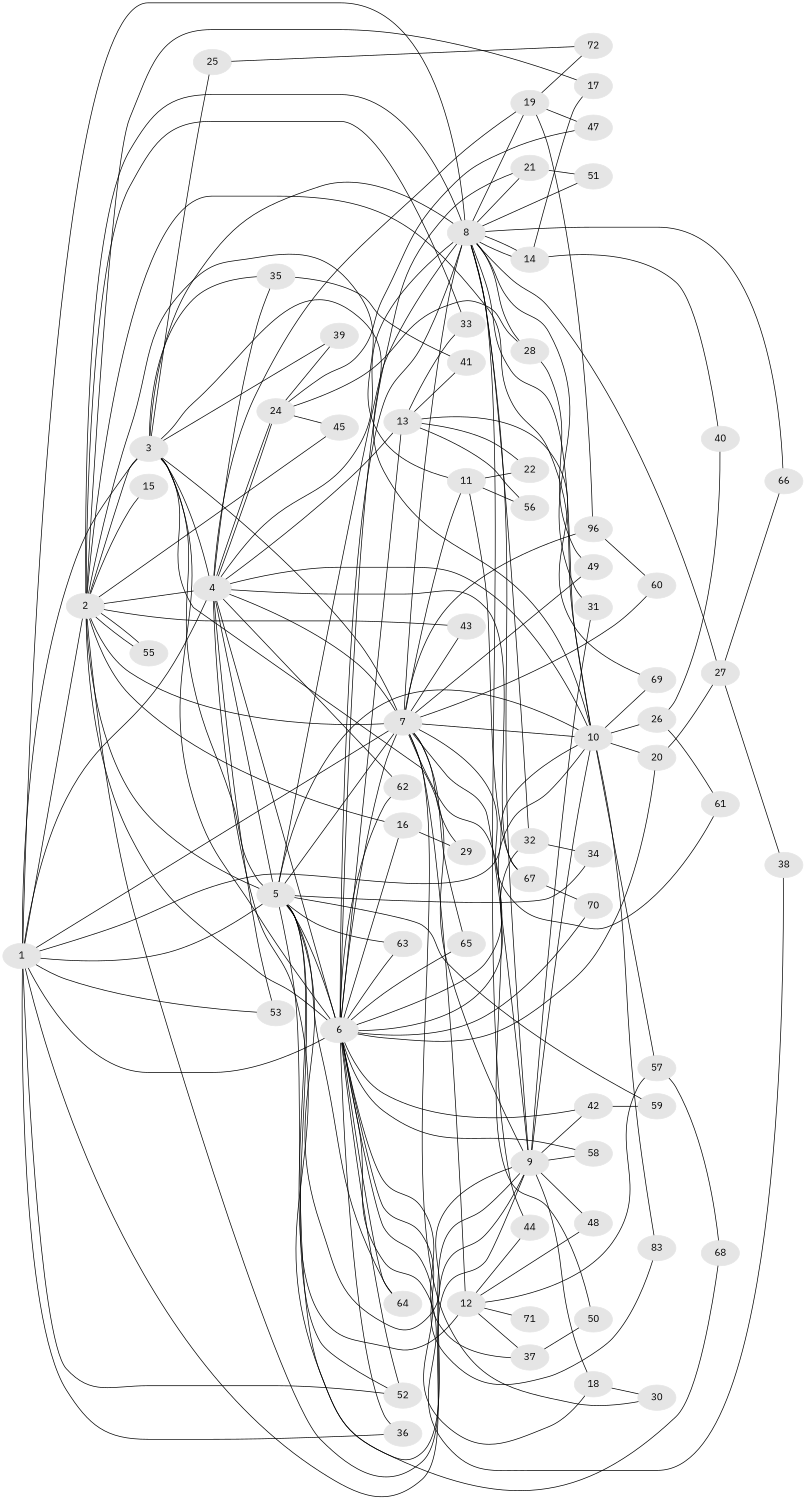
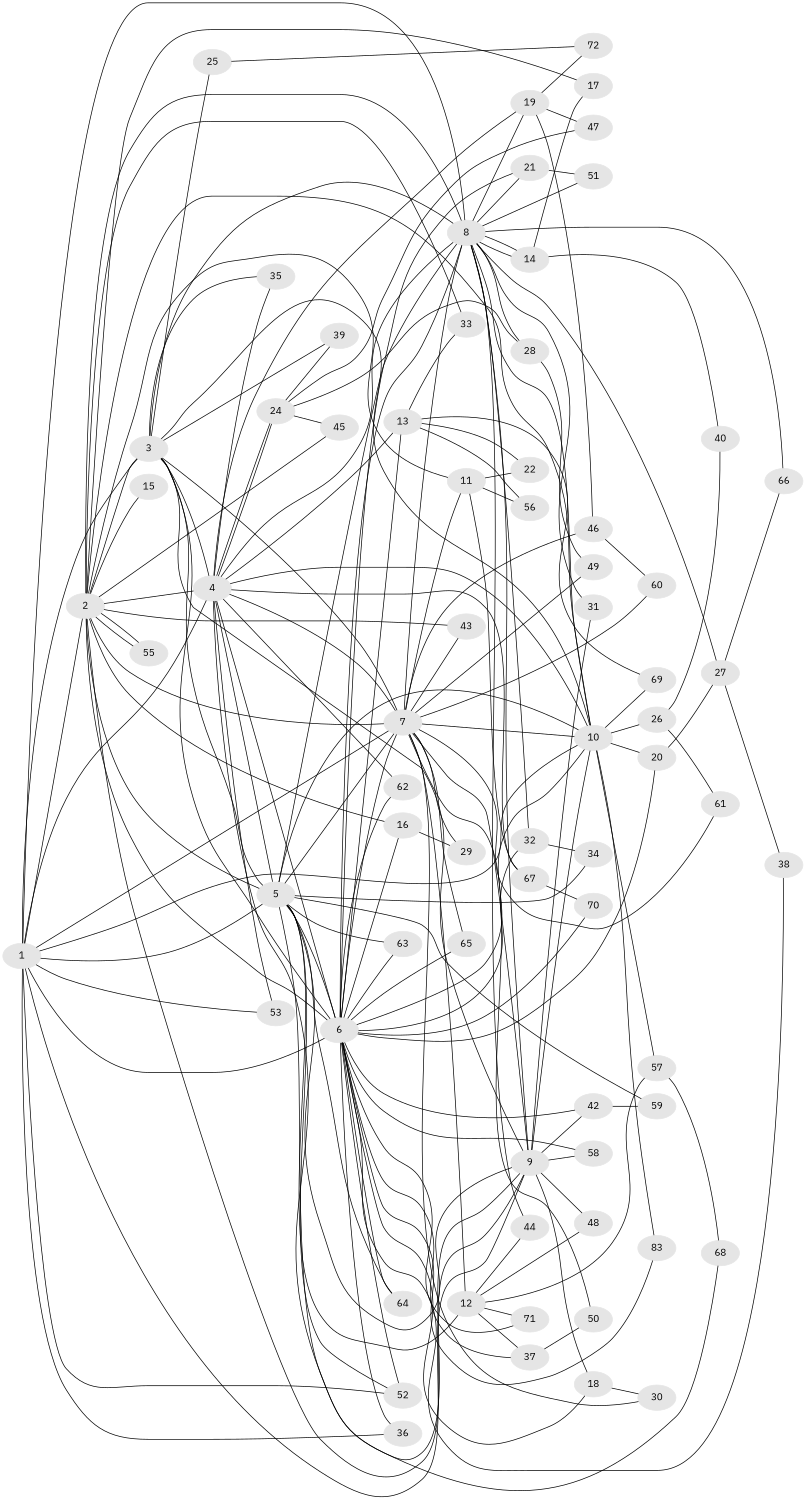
(466, 363) -> none
(593, 529) -> (593, 529)
none -> (431, 1207)
